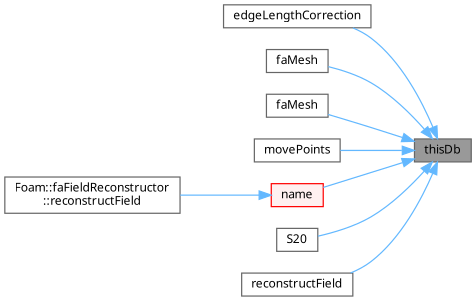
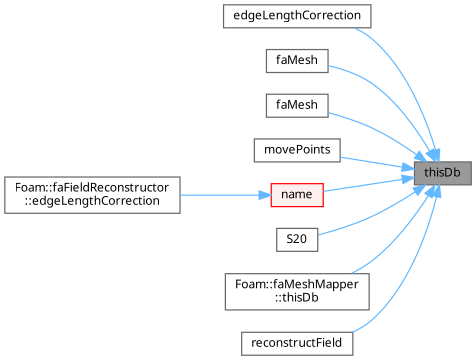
(92, 195) -> (92, 195)
none -> (297, 292)
